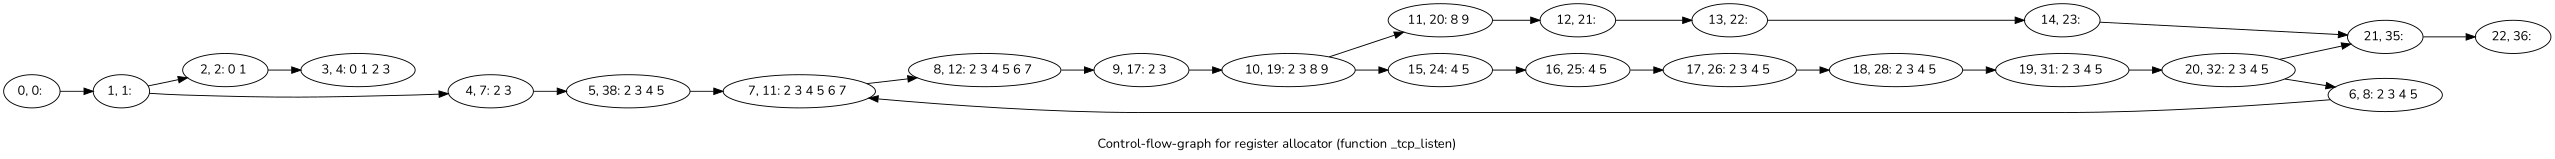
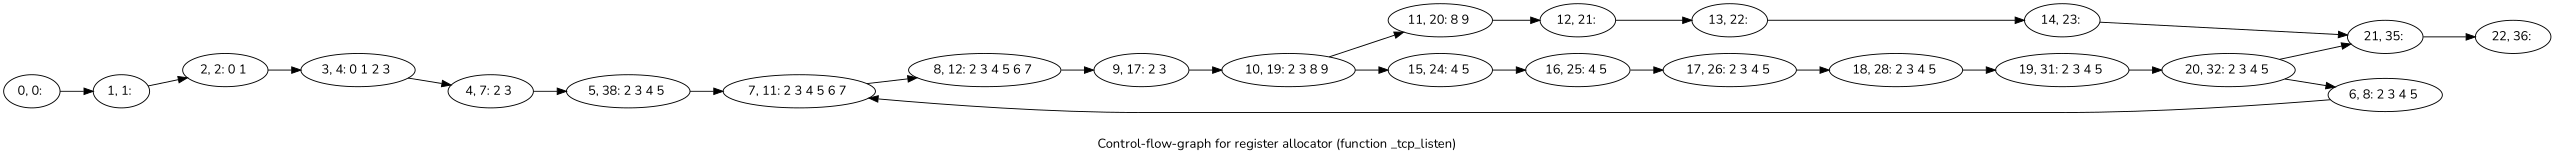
(294, 97) -> (425, 81)
